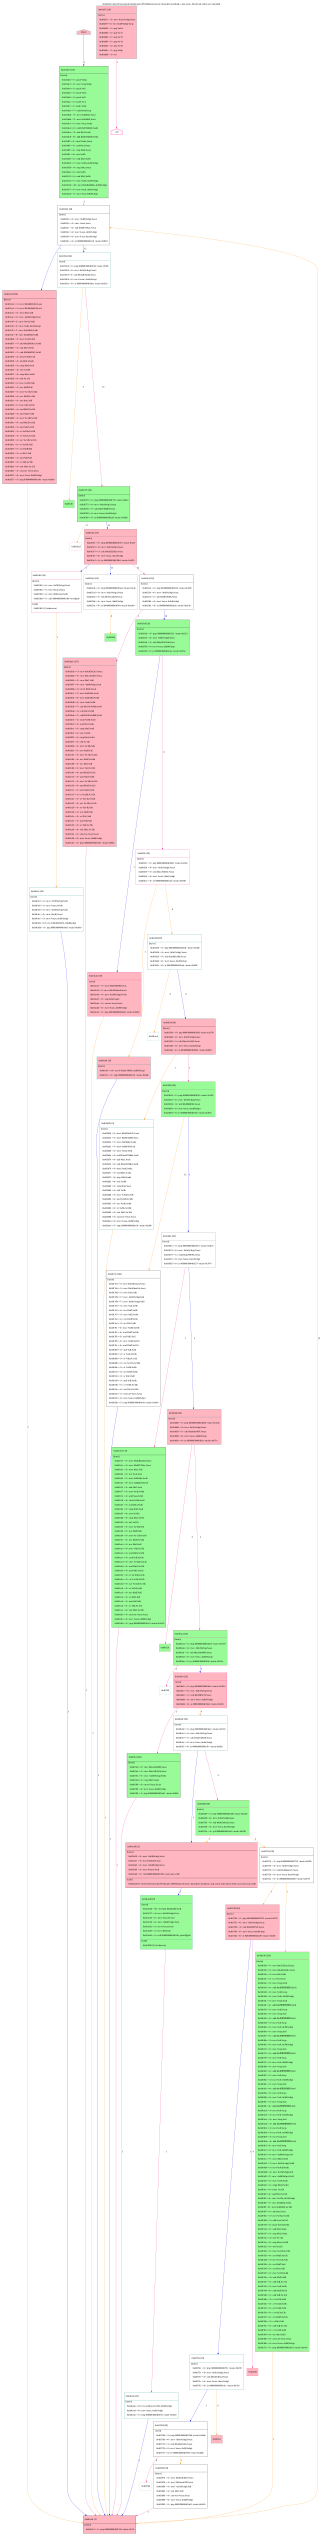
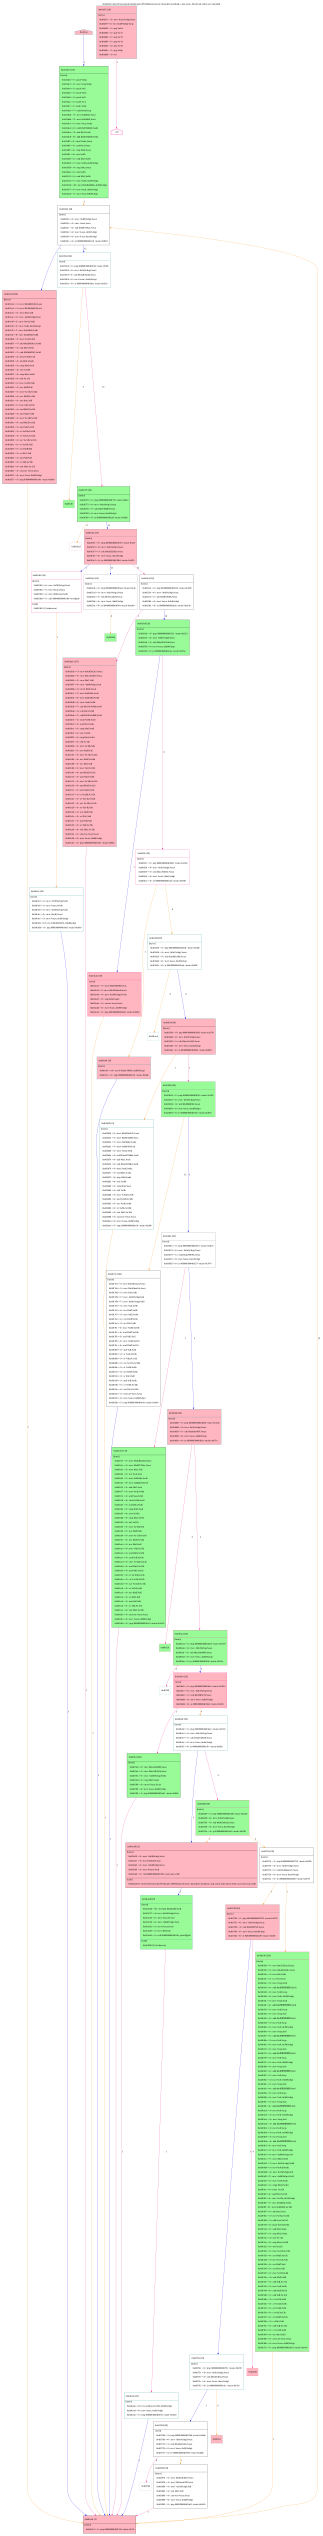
(84, 32) -> (84, 32)
